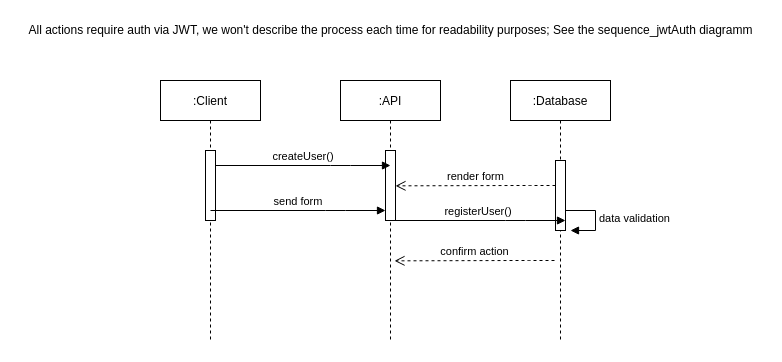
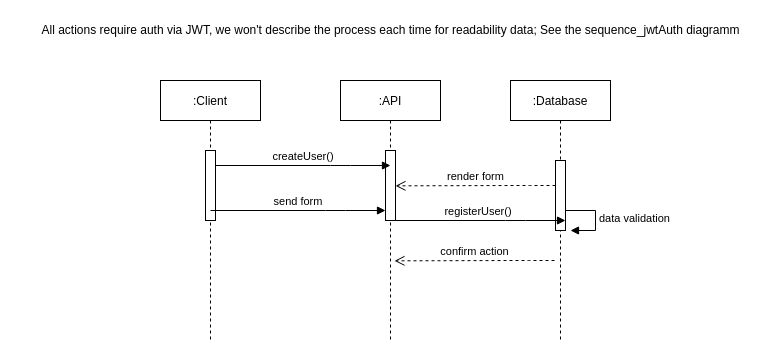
(391, 31) -> (391, 31)
